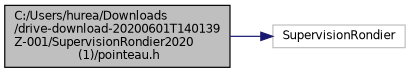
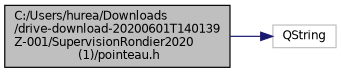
(339, 36) -> (304, 36)
